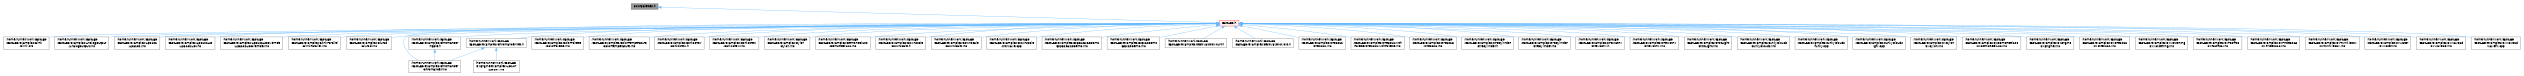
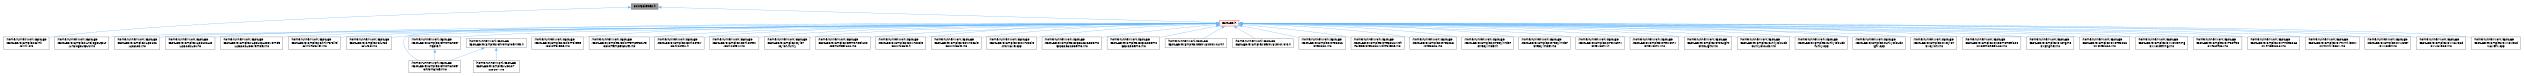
(867, 25) -> none
(633, 28) -> (338, 18)
(787, 43) -> (787, 43)
(496, 66) -> (496, 66)
